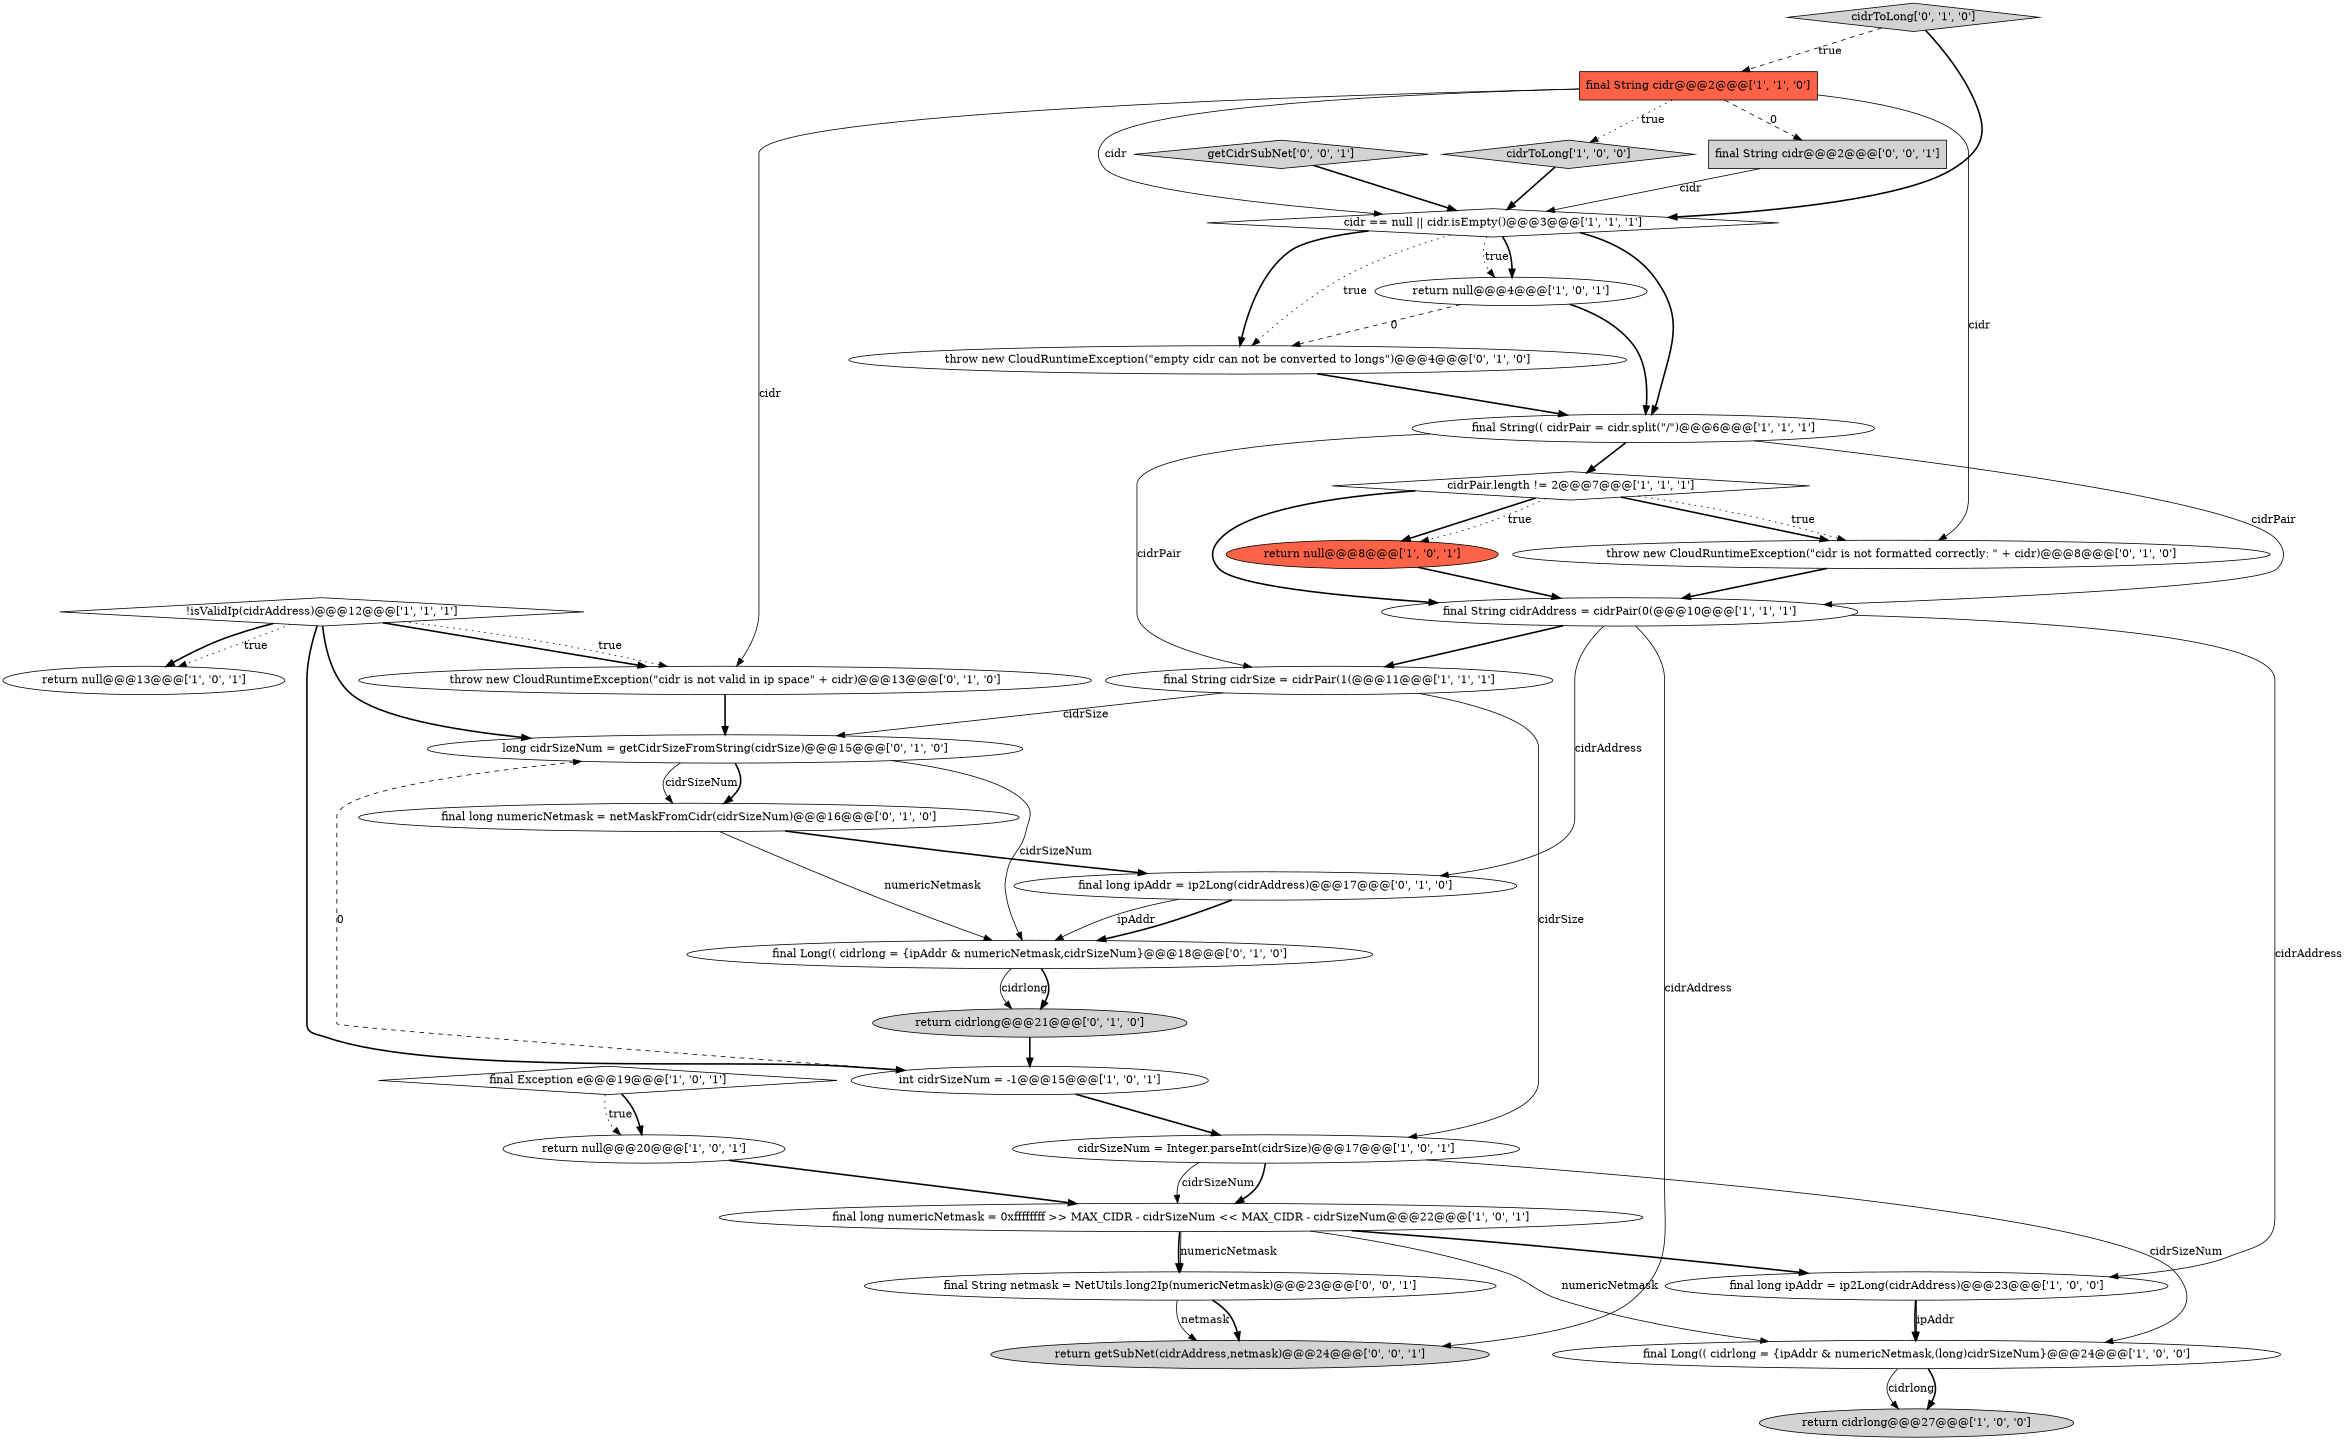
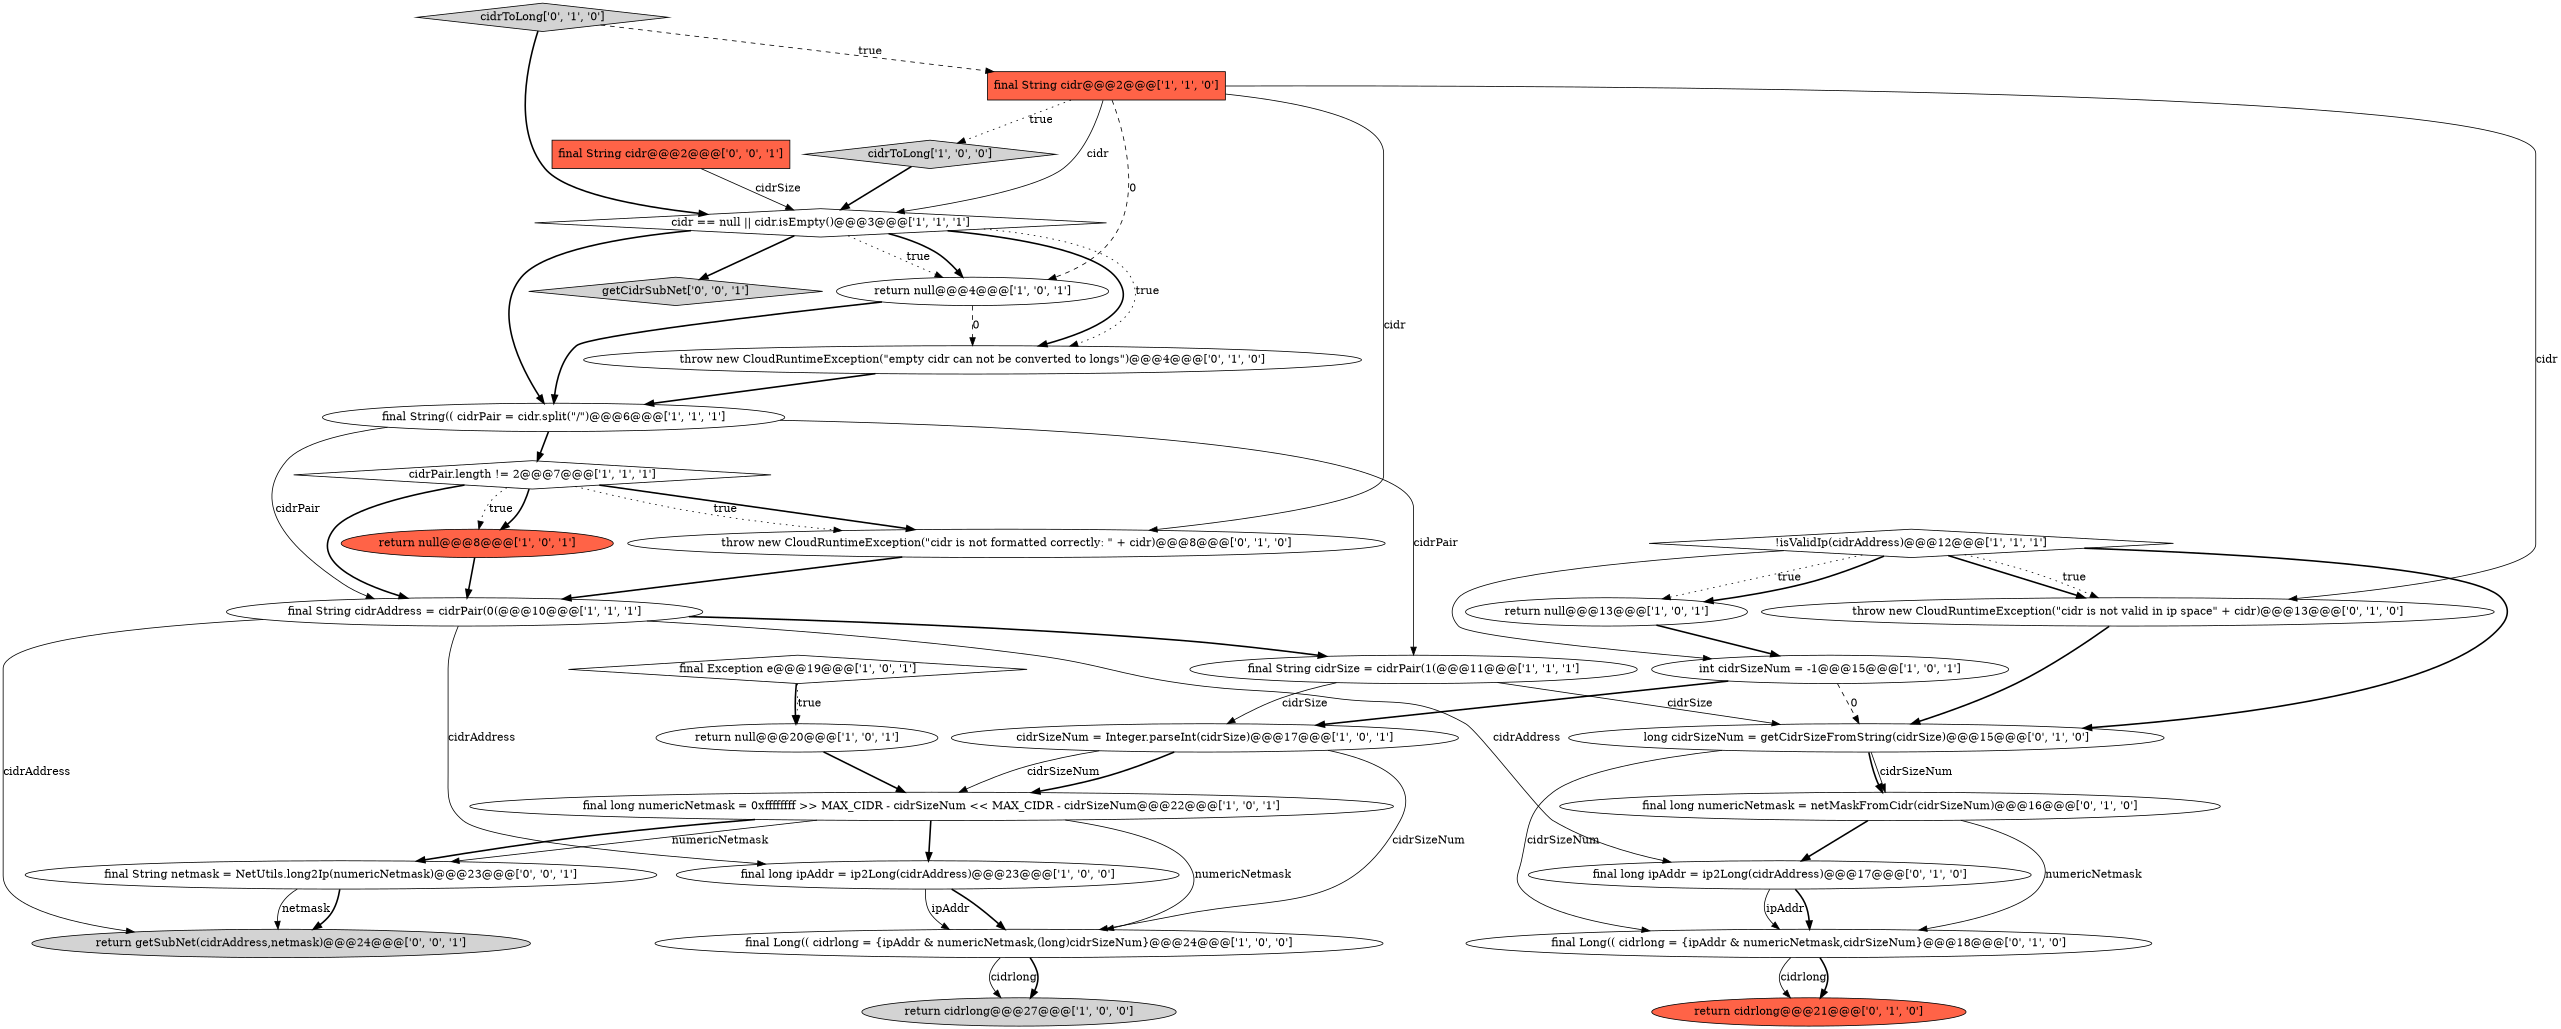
(1760, 118) -> (1126, 205)
(1828, 154) -> (671, 154)
(1381, 187) -> (751, 256)
(1691, 189) -> (778, 189)
(1030, 1023) -> (1809, 1012)
(1030, 1048) -> (1714, 639)
(398, 1052) -> (1482, 587)
